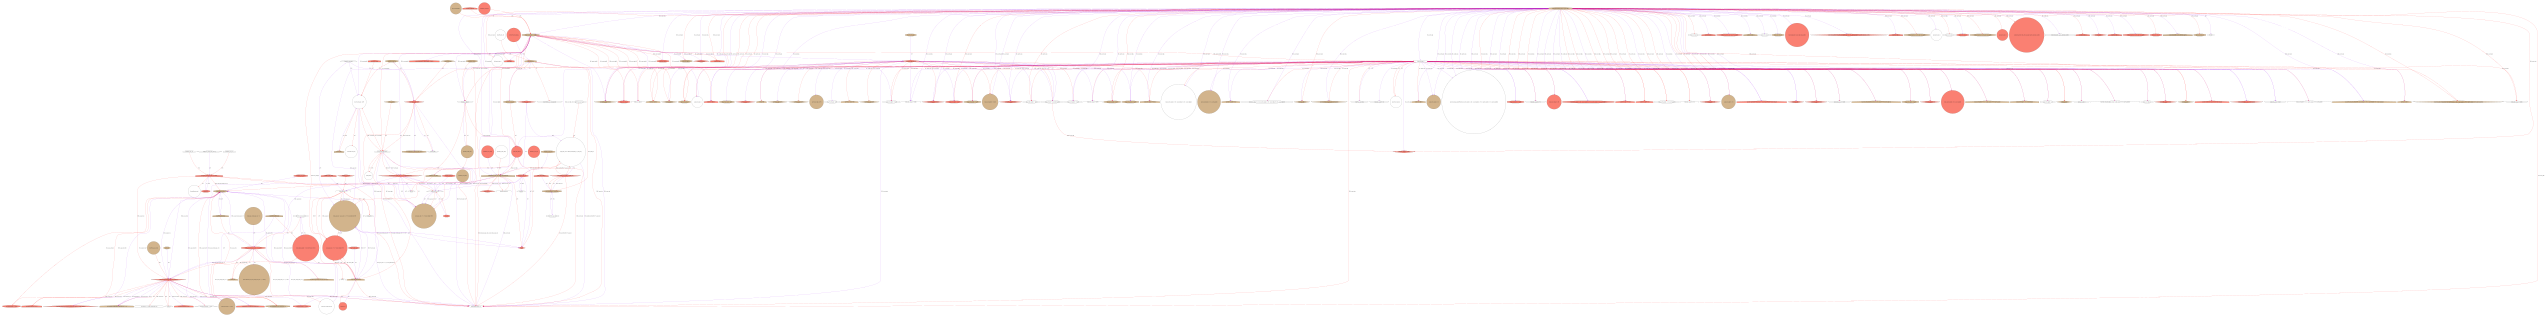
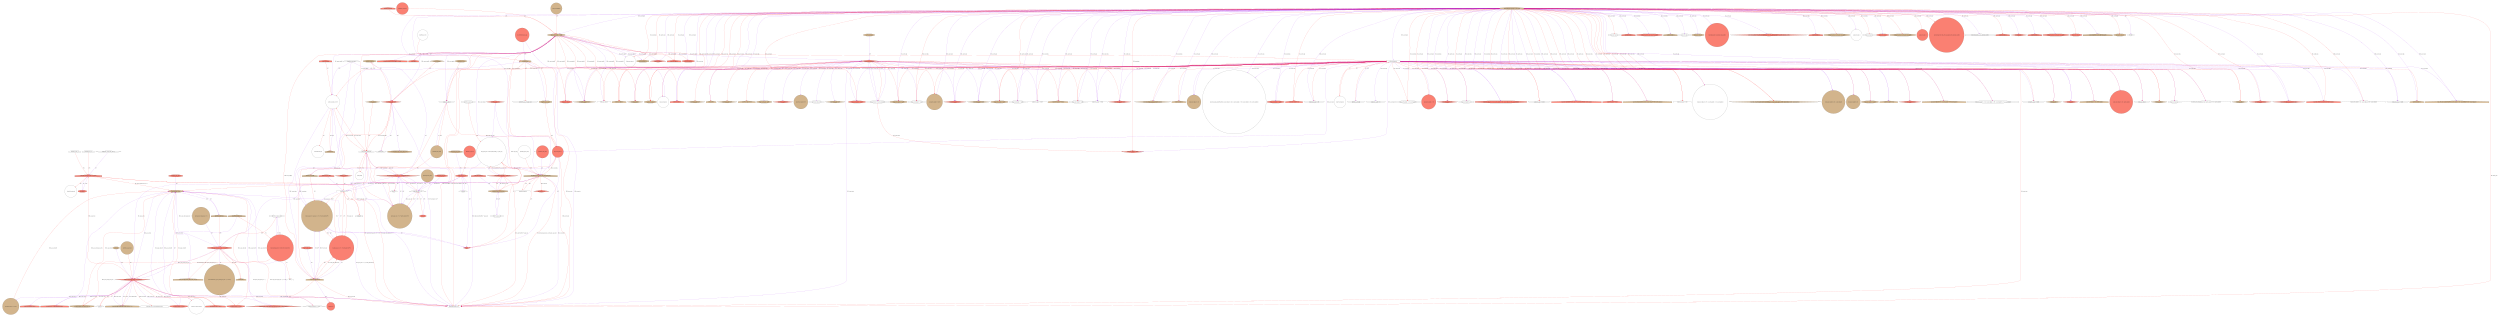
(578, 61) -> (555, 68)
(1130, 102) -> (979, 102)
(1930, 102) -> none
